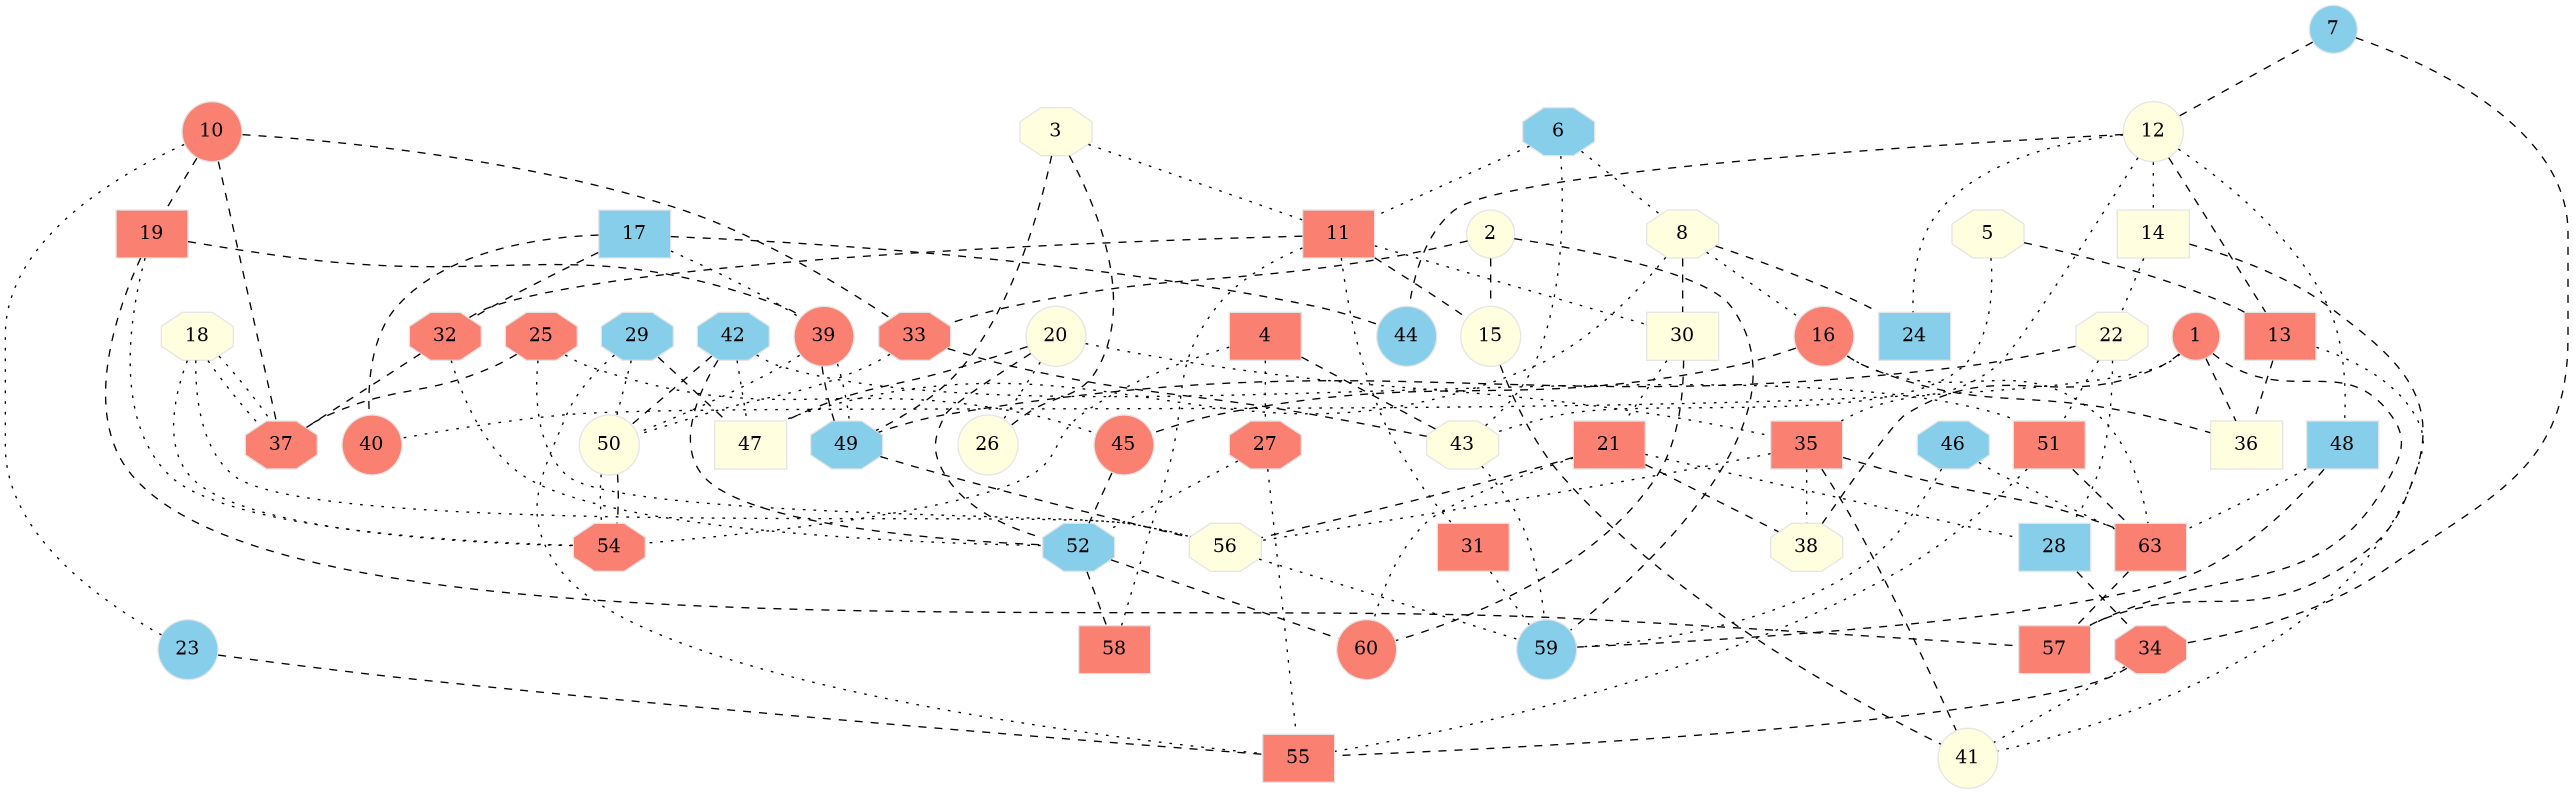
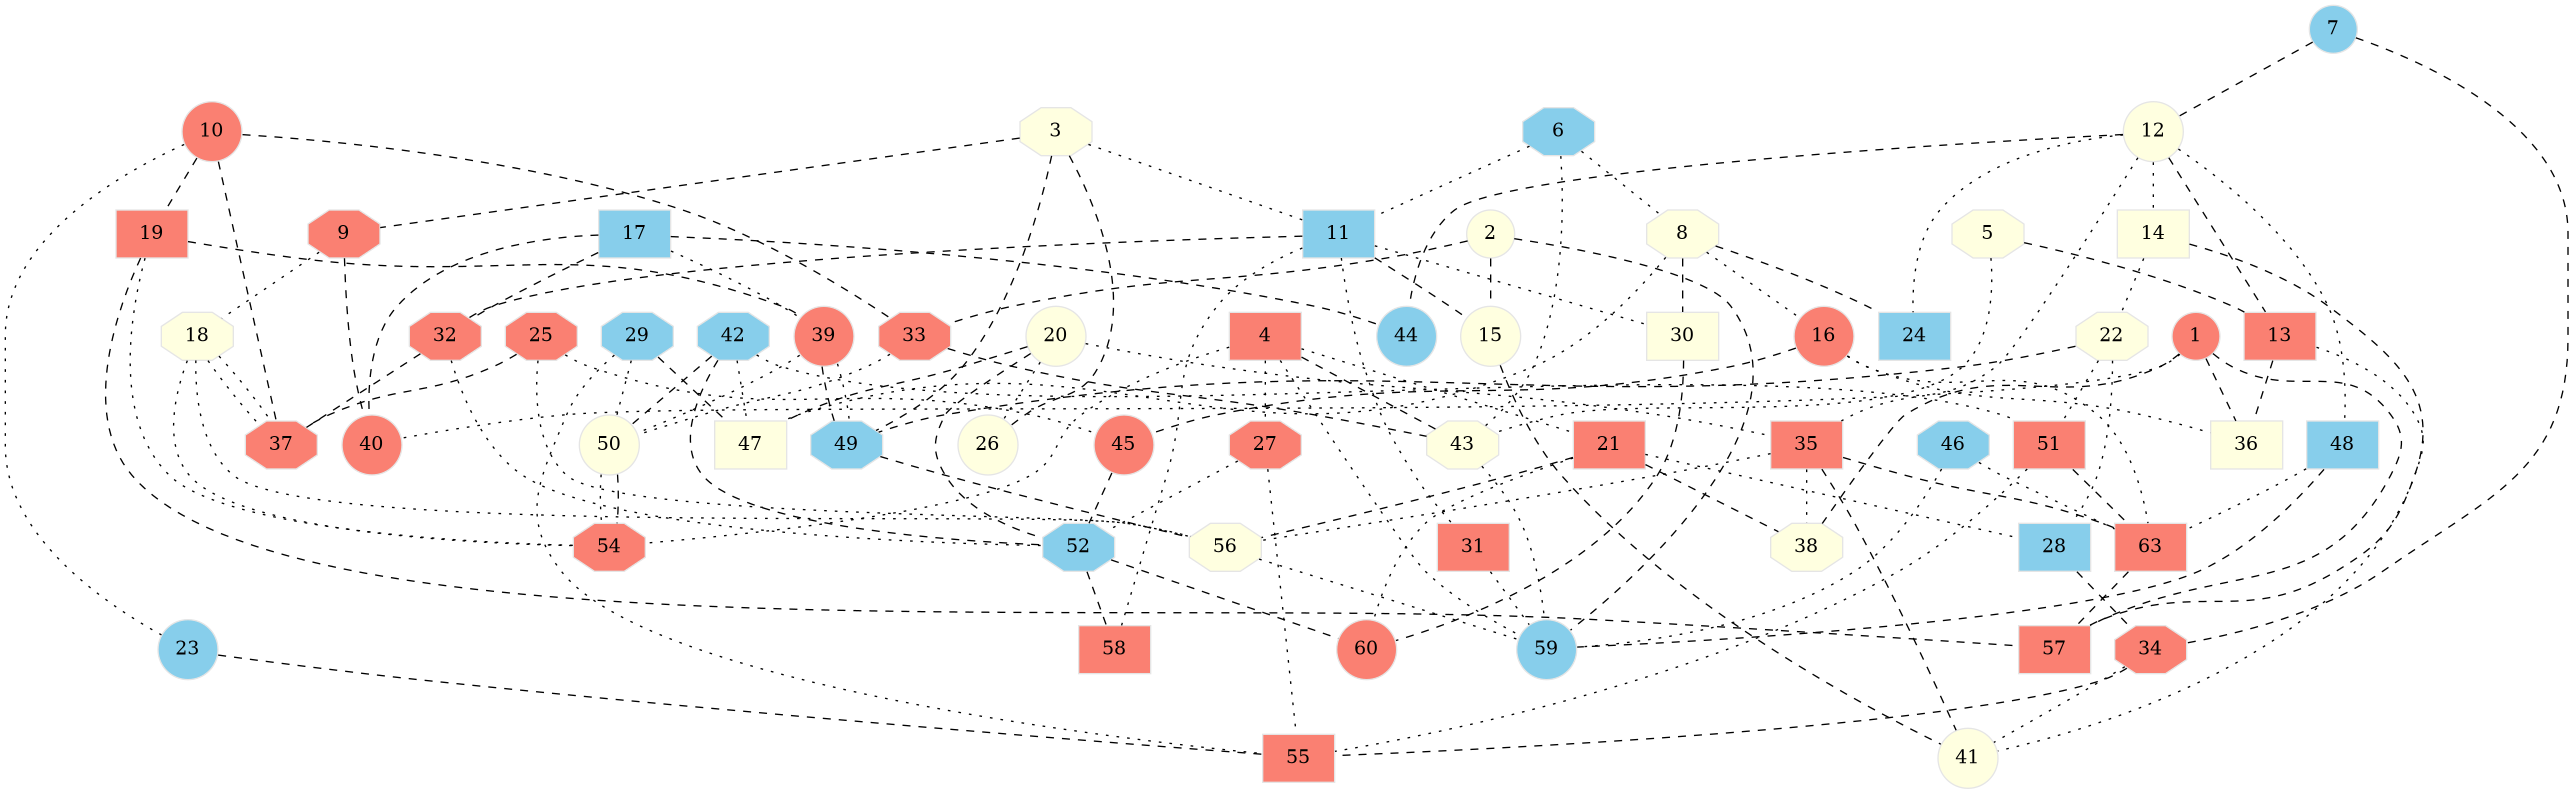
none -> (344, 234)
(1339, 234) -> (1339, 234)
(1643, 395) -> (1376, 372)
(2027, 400) -> (2027, 400)
none -> (1373, 499)
